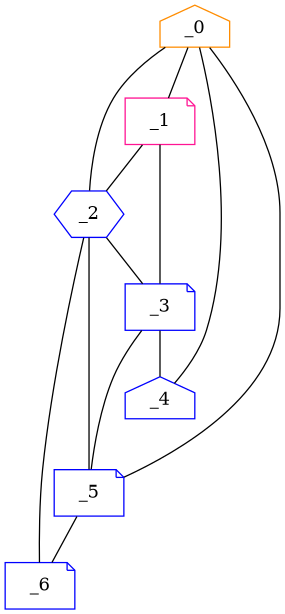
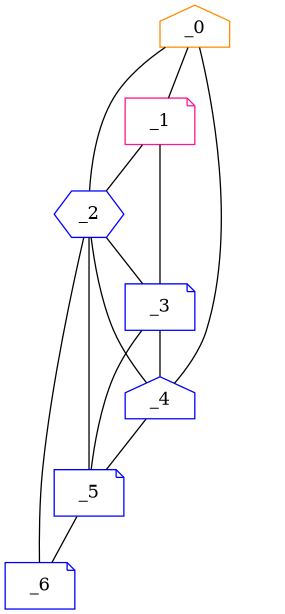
(280, 290) -> (126, 444)
none -> (108, 315)
